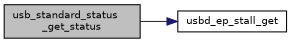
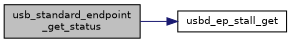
(72, 21) -> (72, 21)
